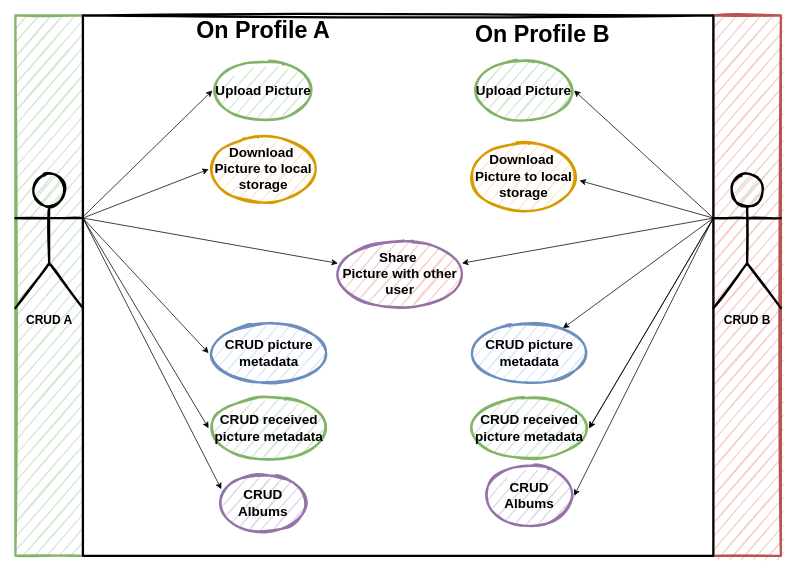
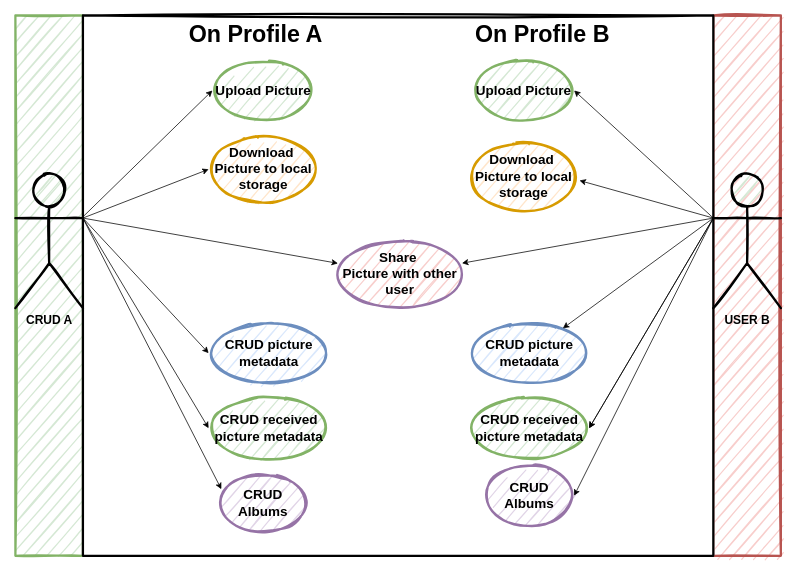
(263, 30) -> (255, 34)
(747, 320) -> (747, 320)
